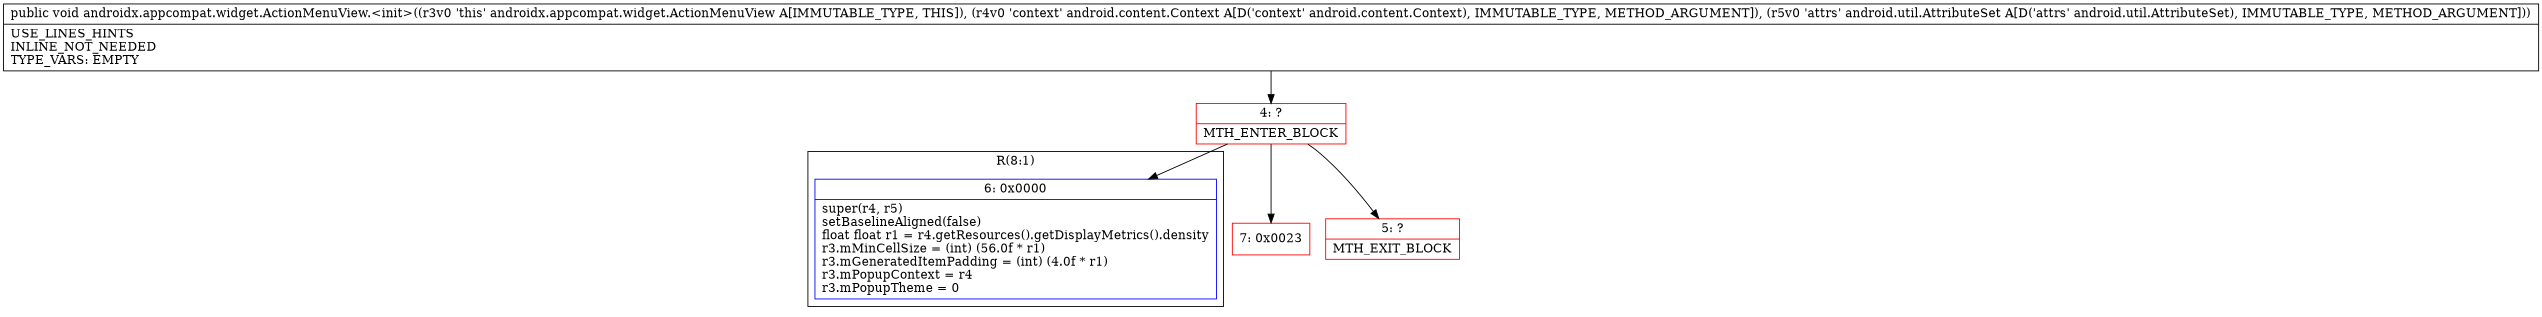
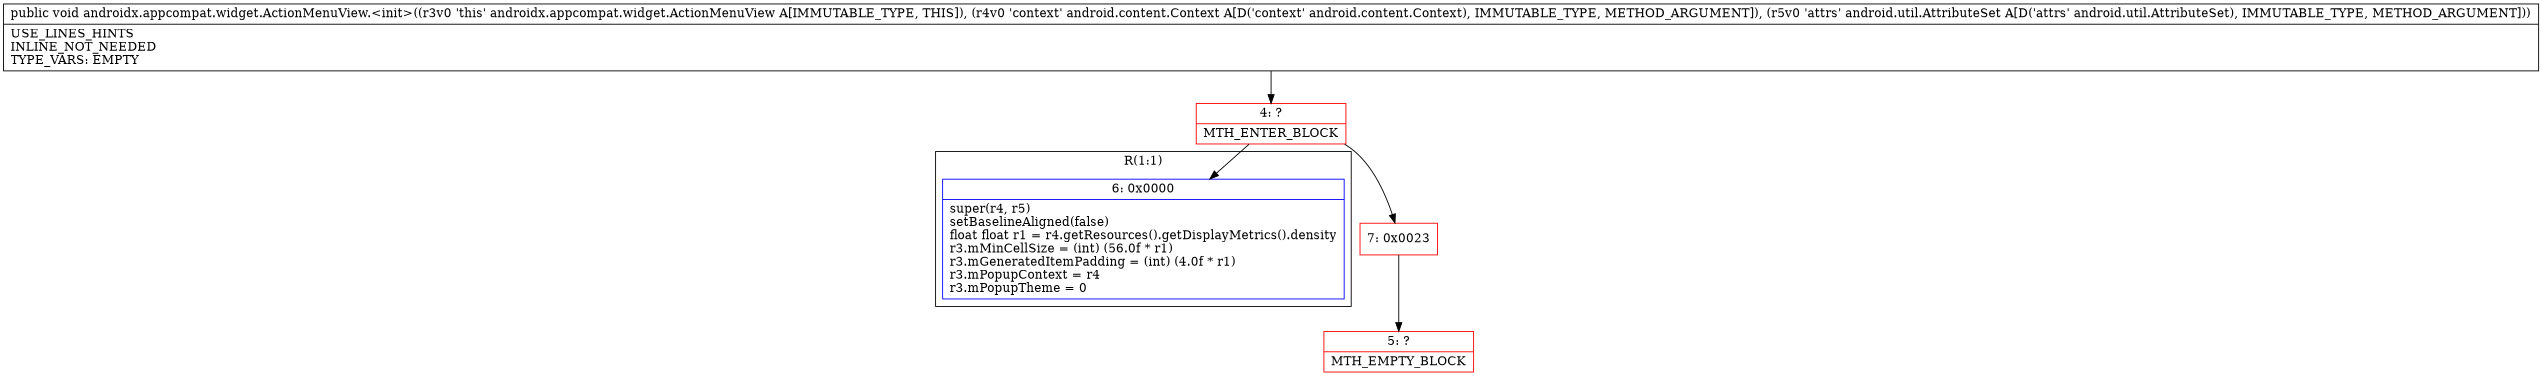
(1016, 162) -> (1143, 162)
(1343, 175) -> (1399, 289)
(1393, 249) -> (1399, 361)
